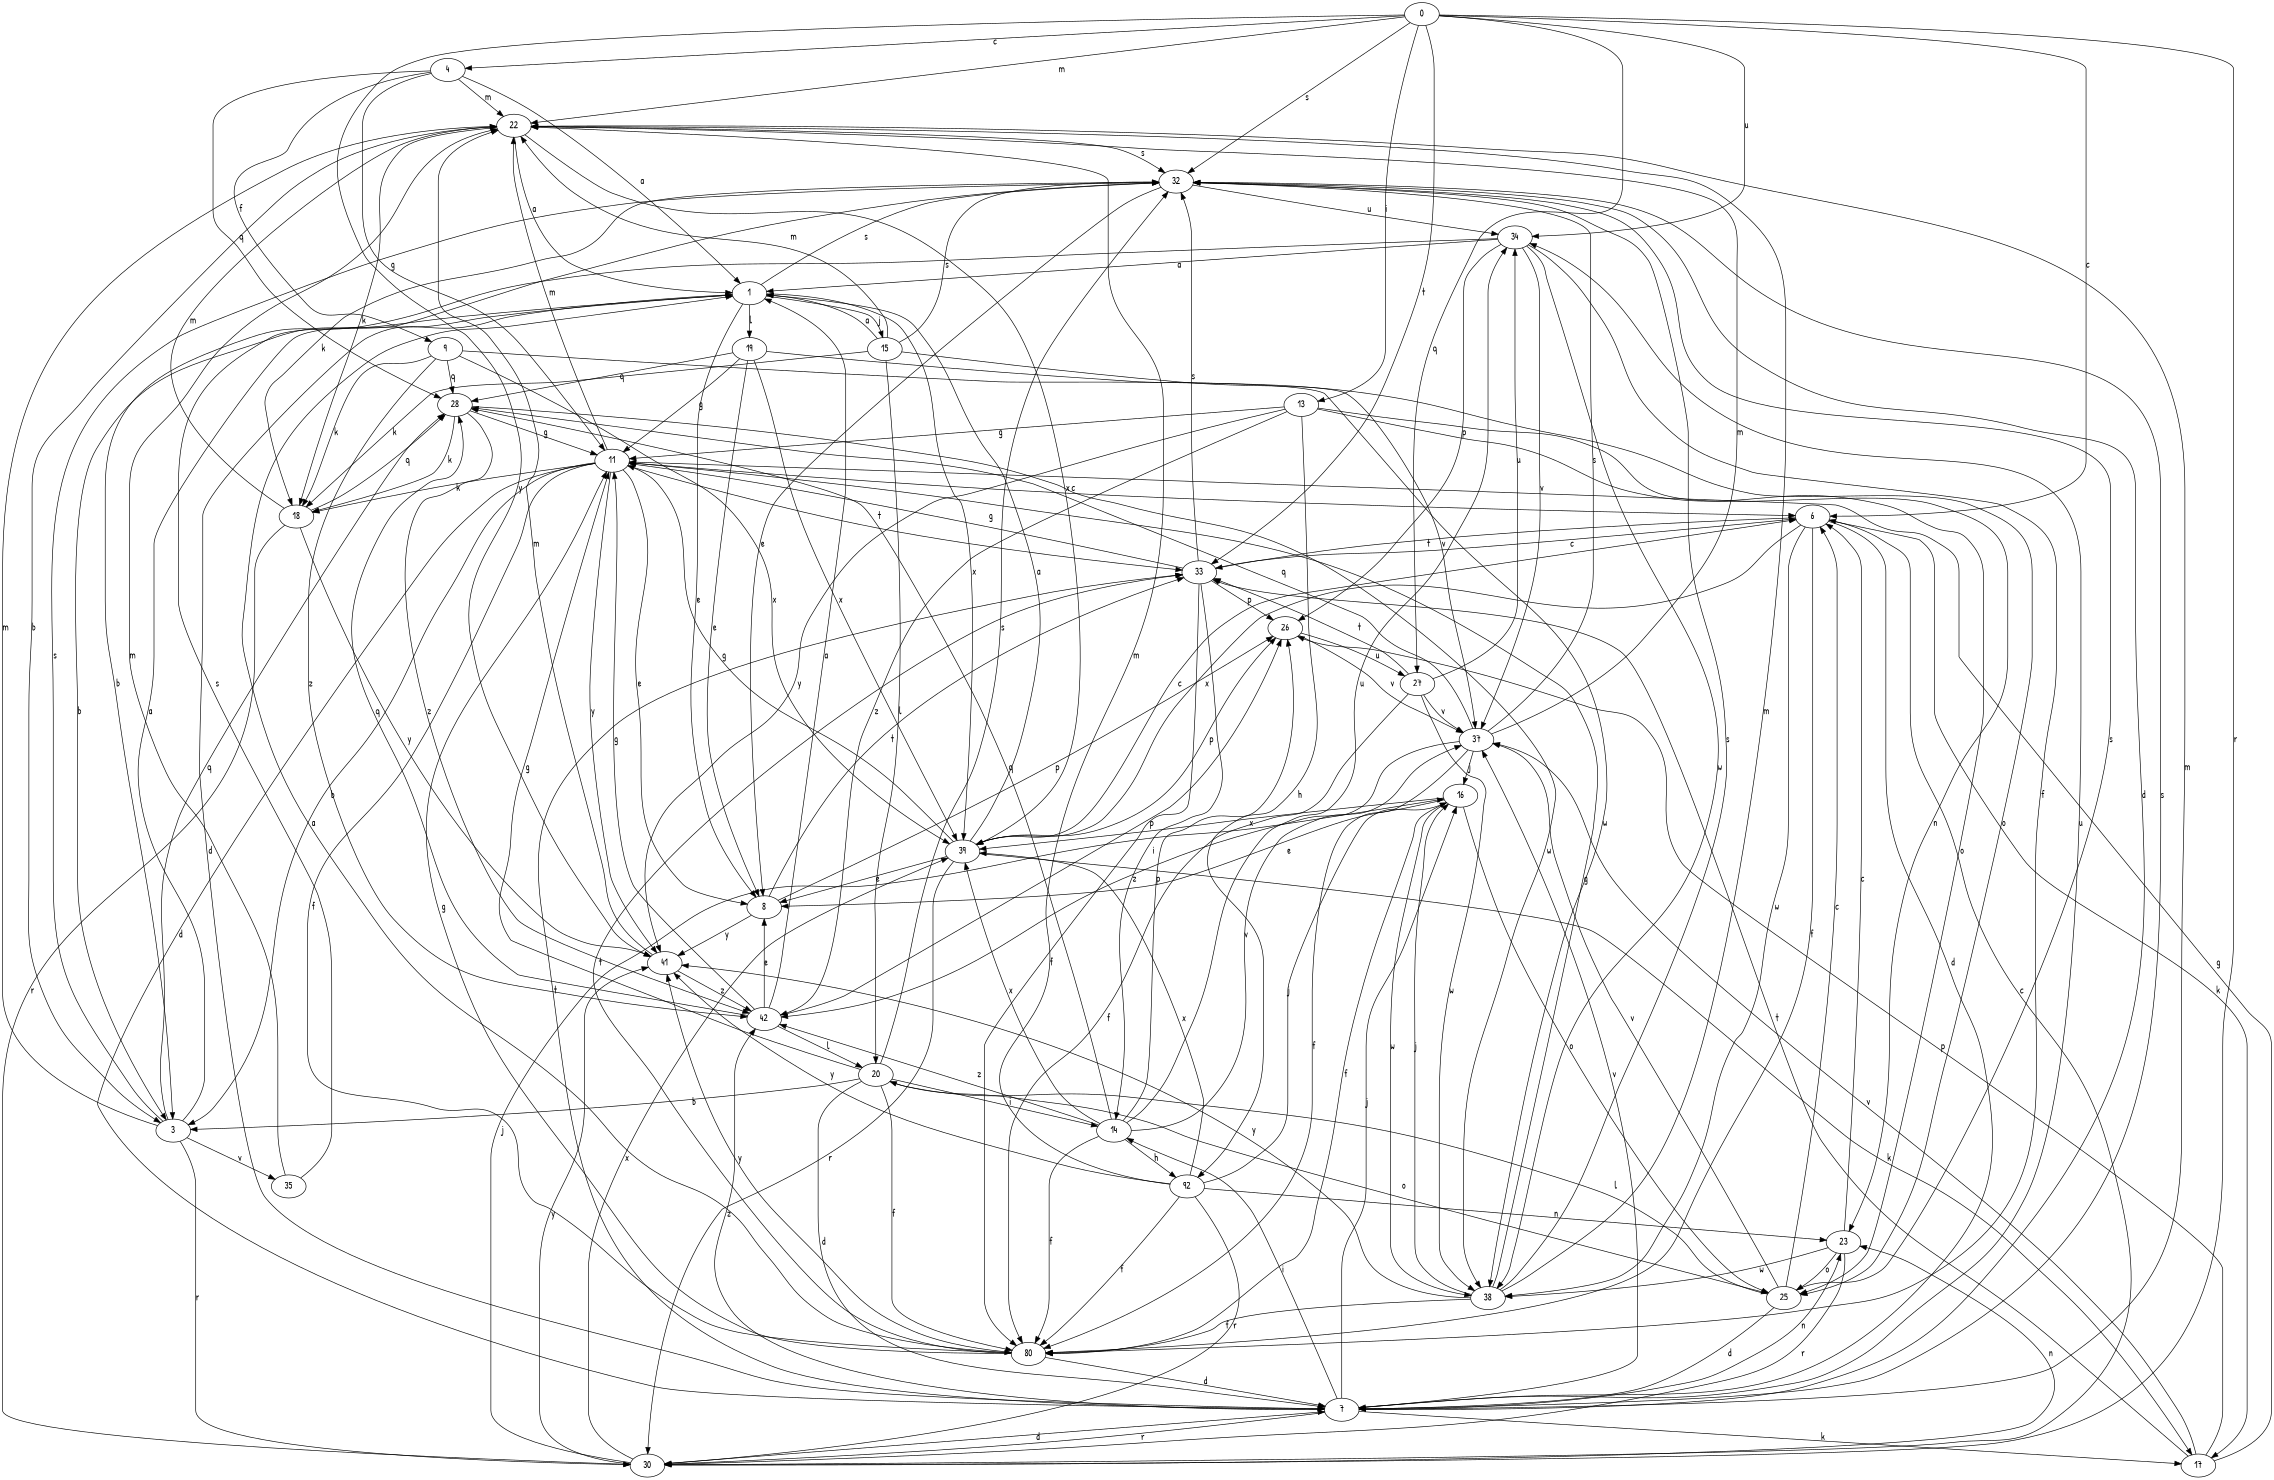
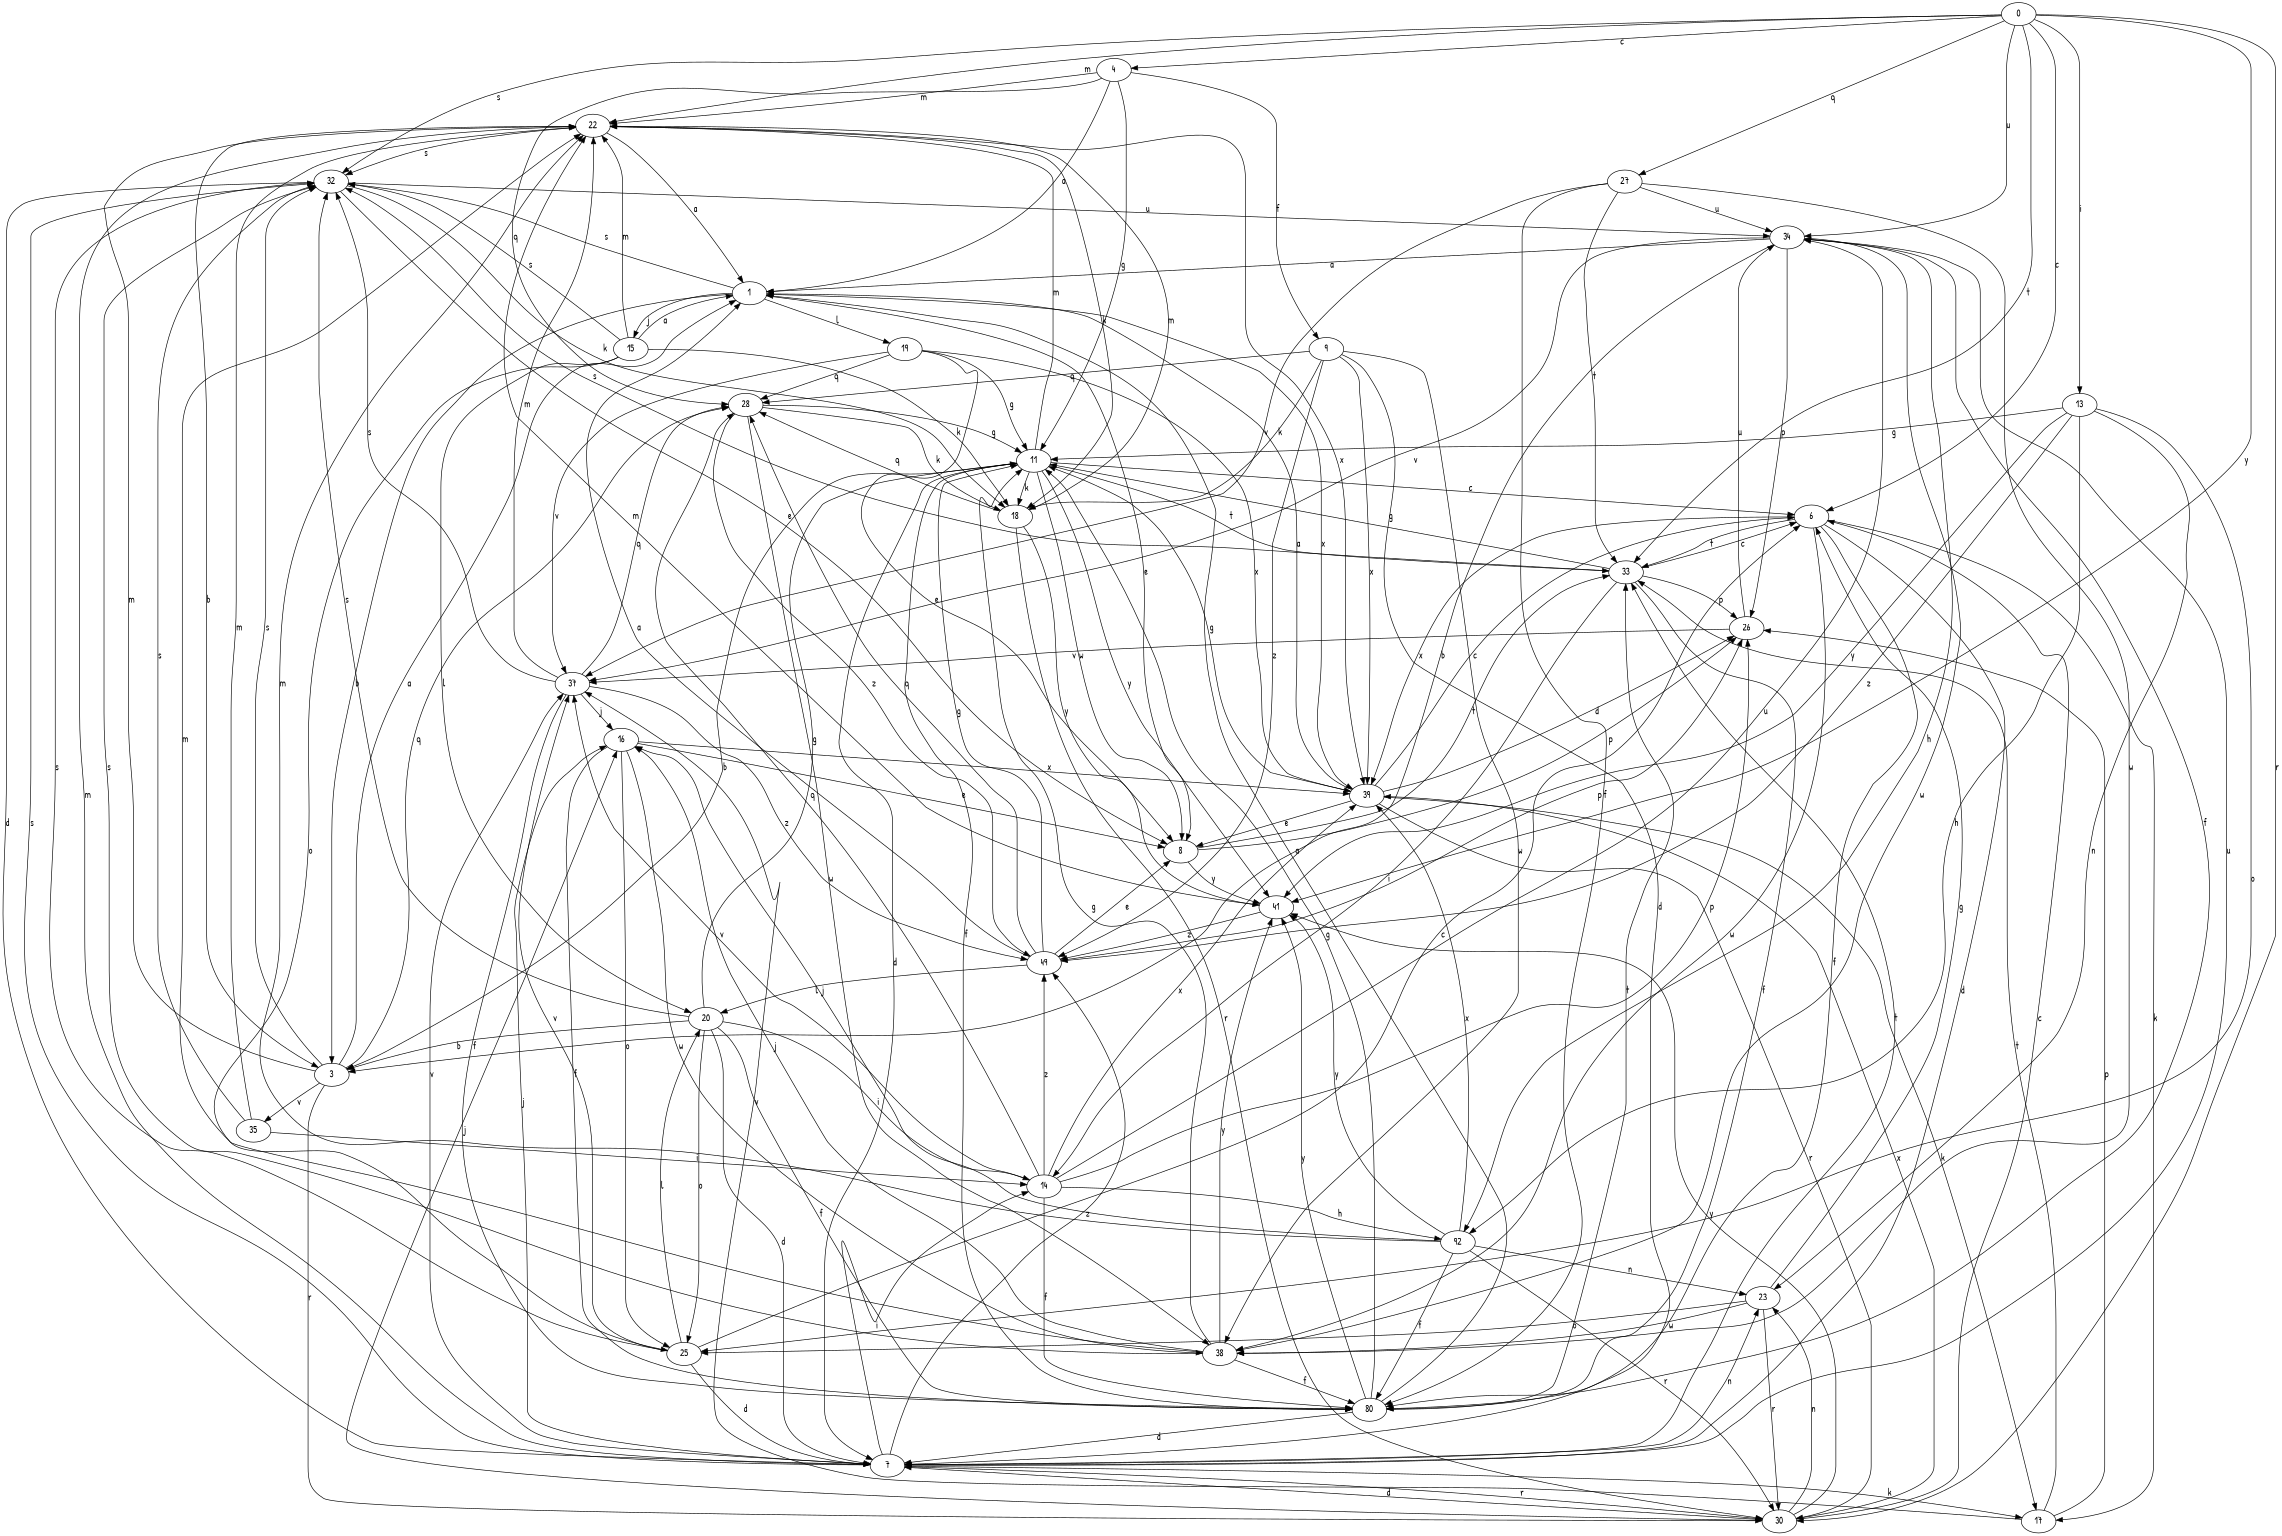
(1826, 505) -> none
(1356, 652) -> (1738, 427)
(640, 684) -> (1082, 656)
(1212, 740) -> (1597, 712)
none -> (1902, 778)
(1863, 879) -> (1961, 907)
(764, 1019) -> (1044, 963)
(239, 1096) -> (1650, 1157)
none -> (646, 1158)
